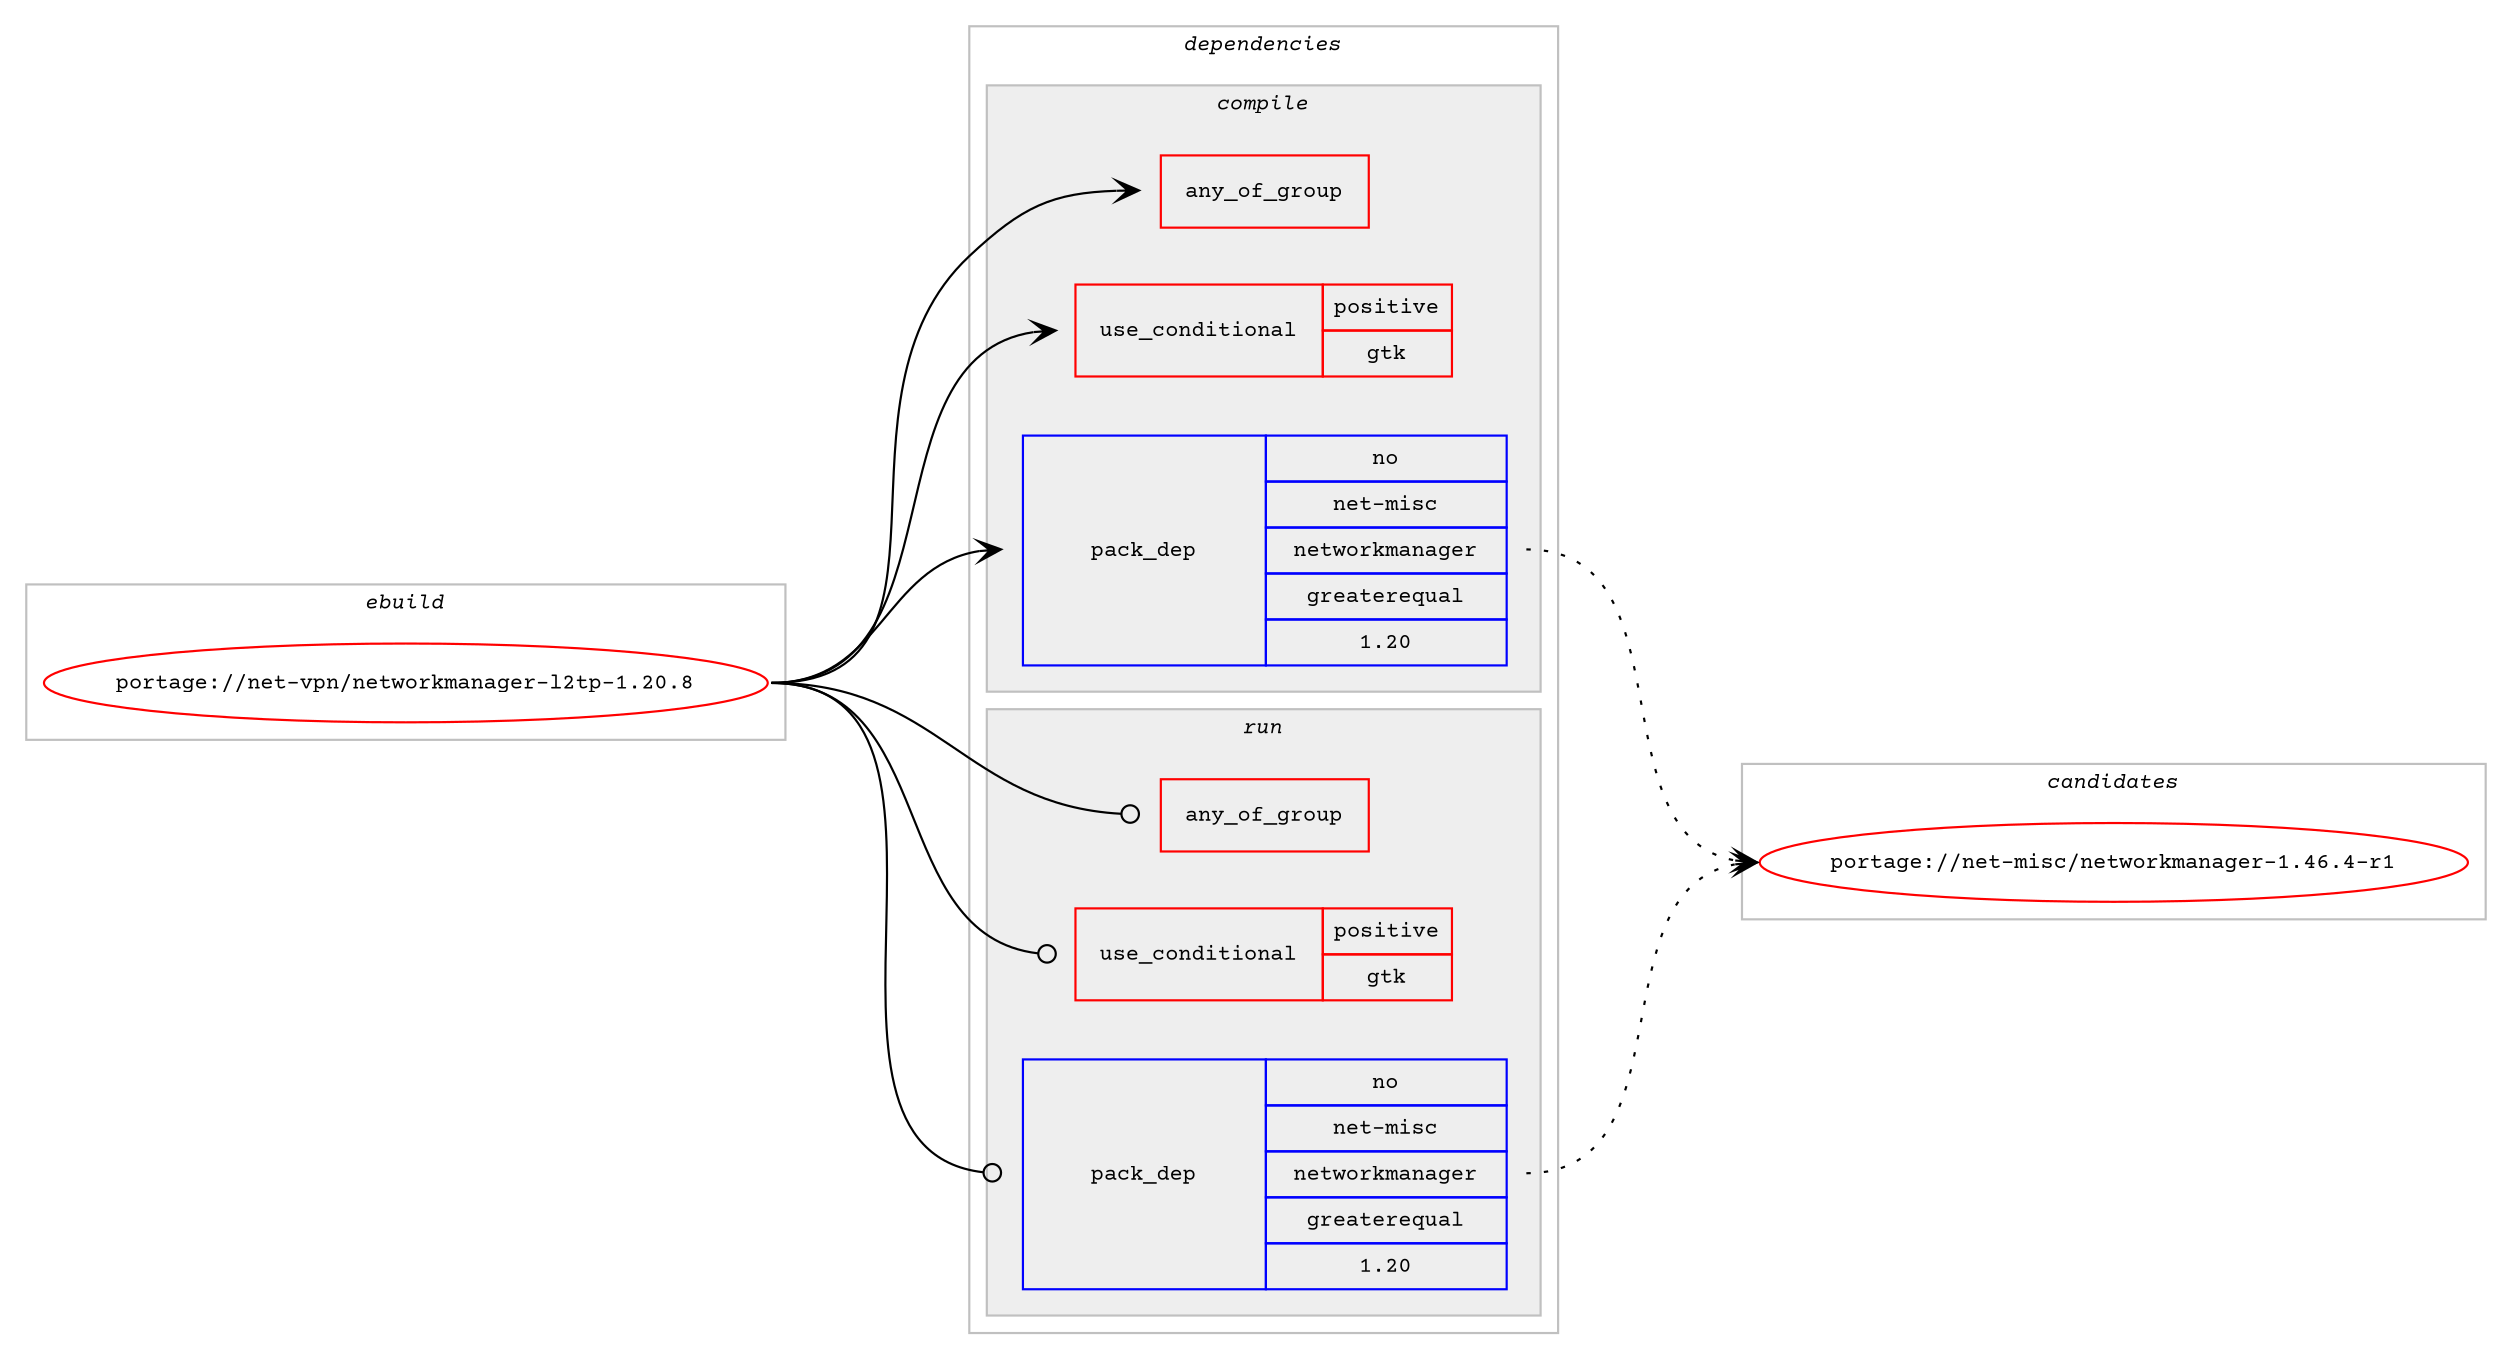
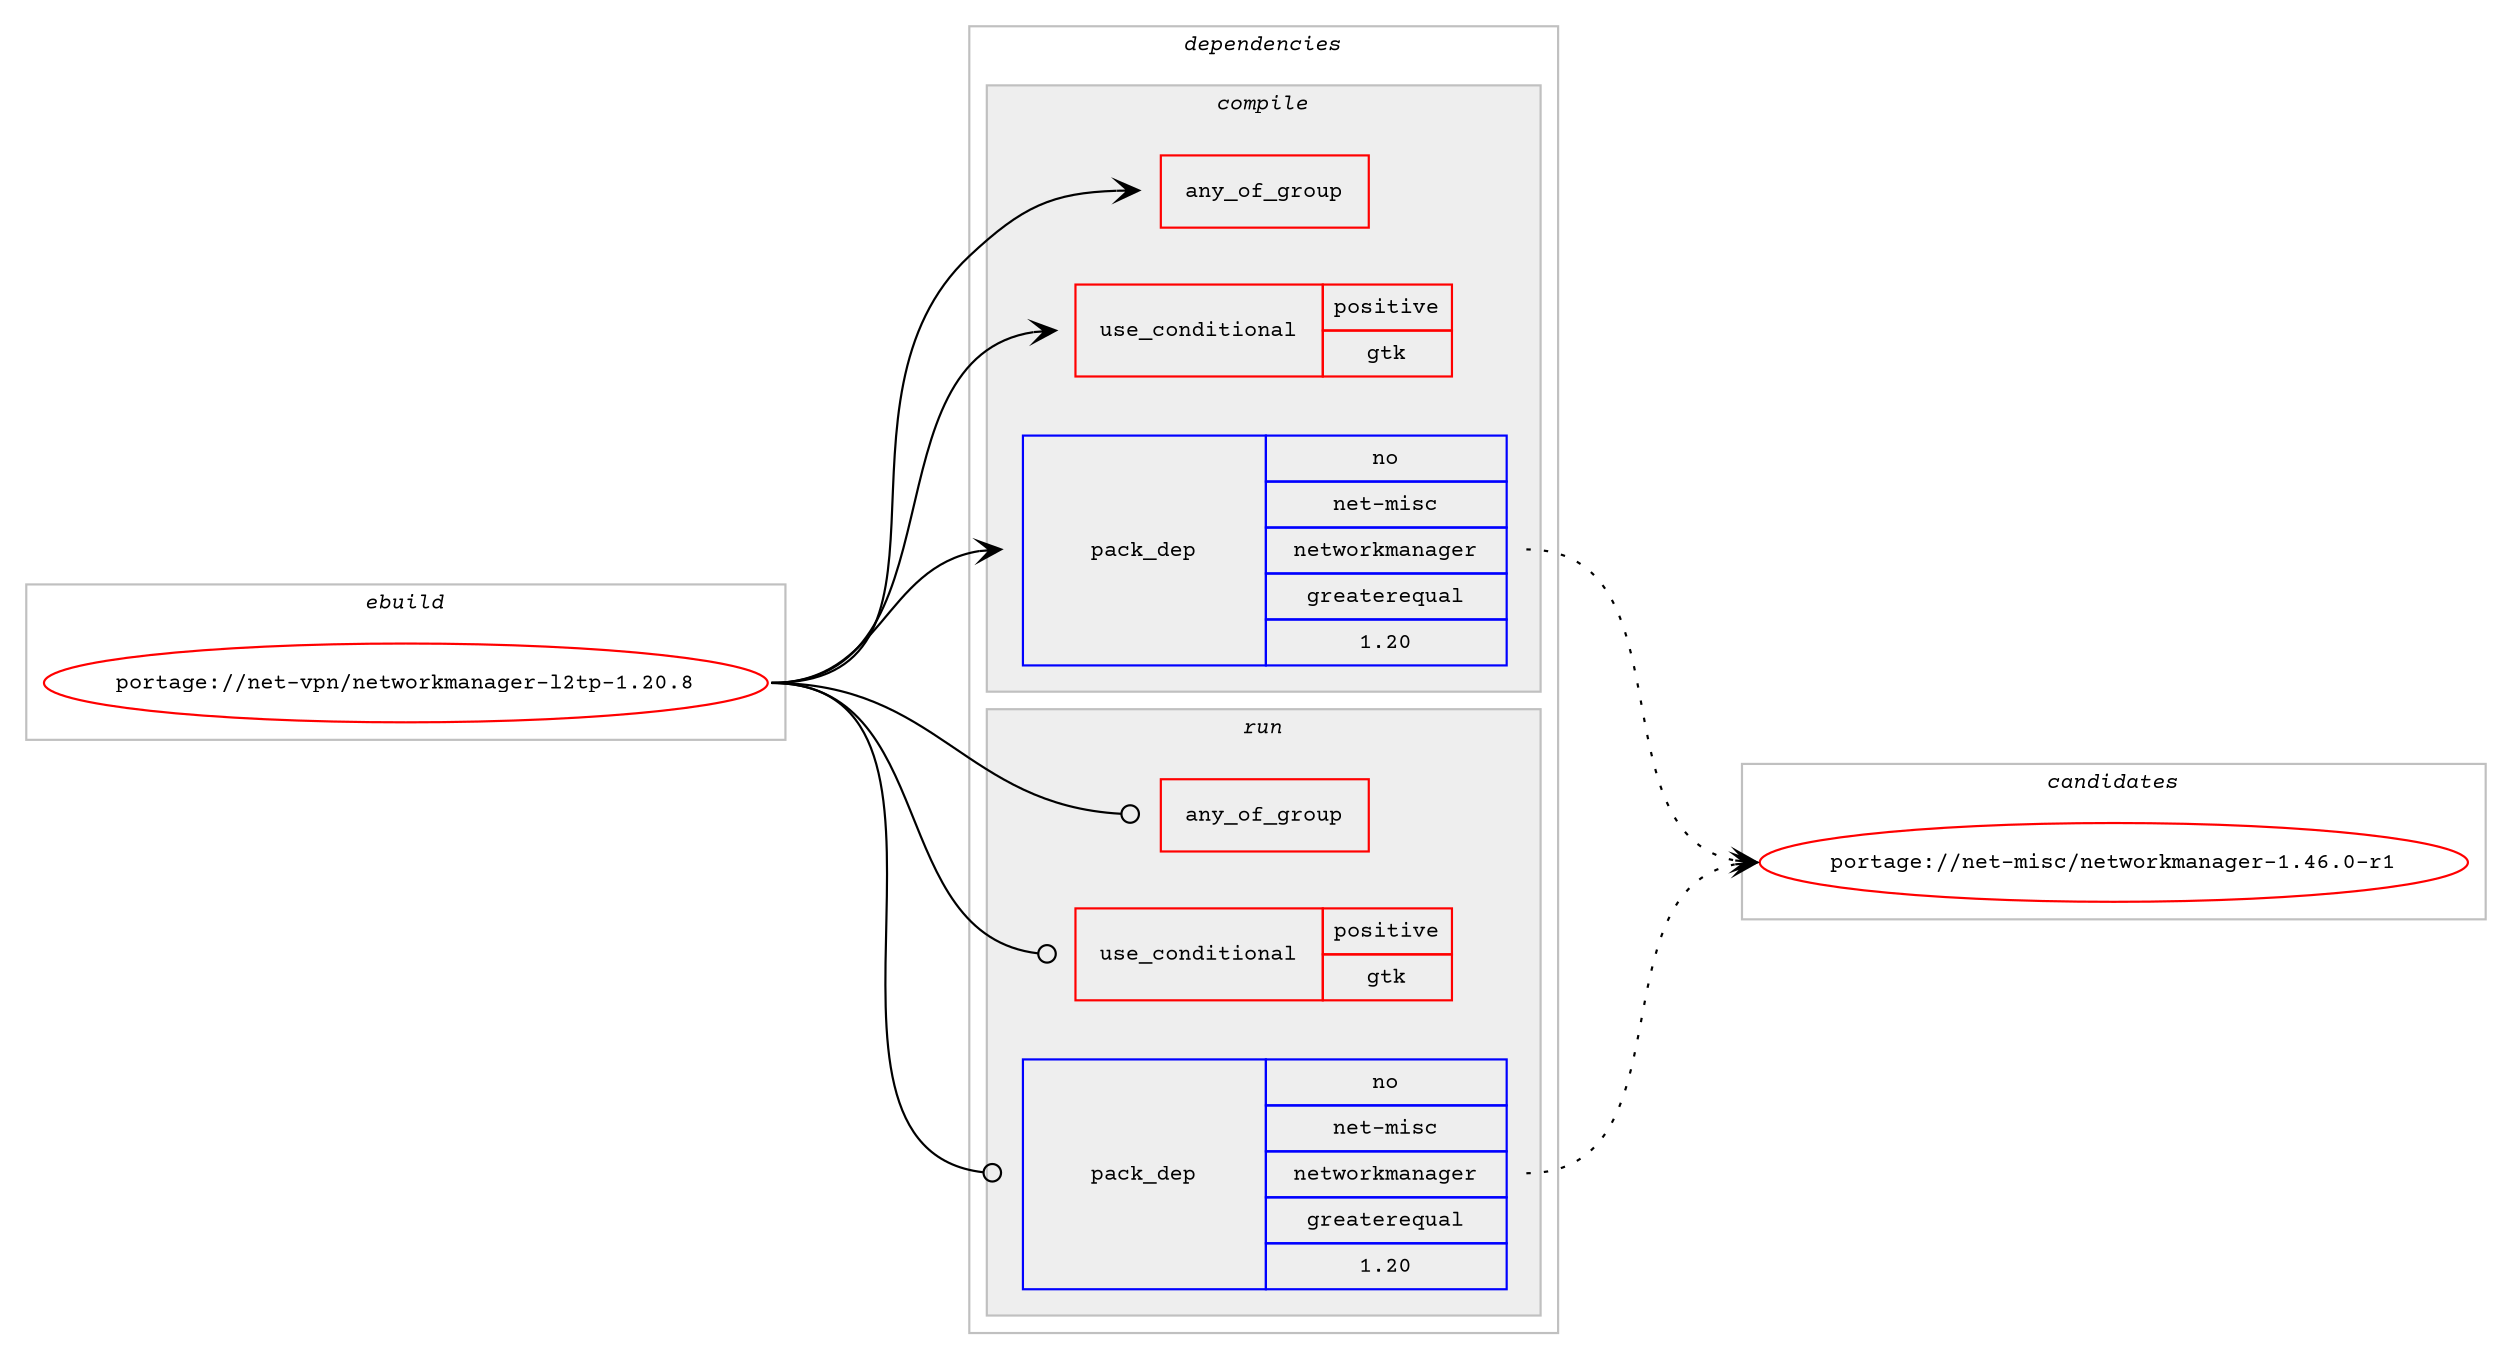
(2114, 862) -> (2114, 862)
